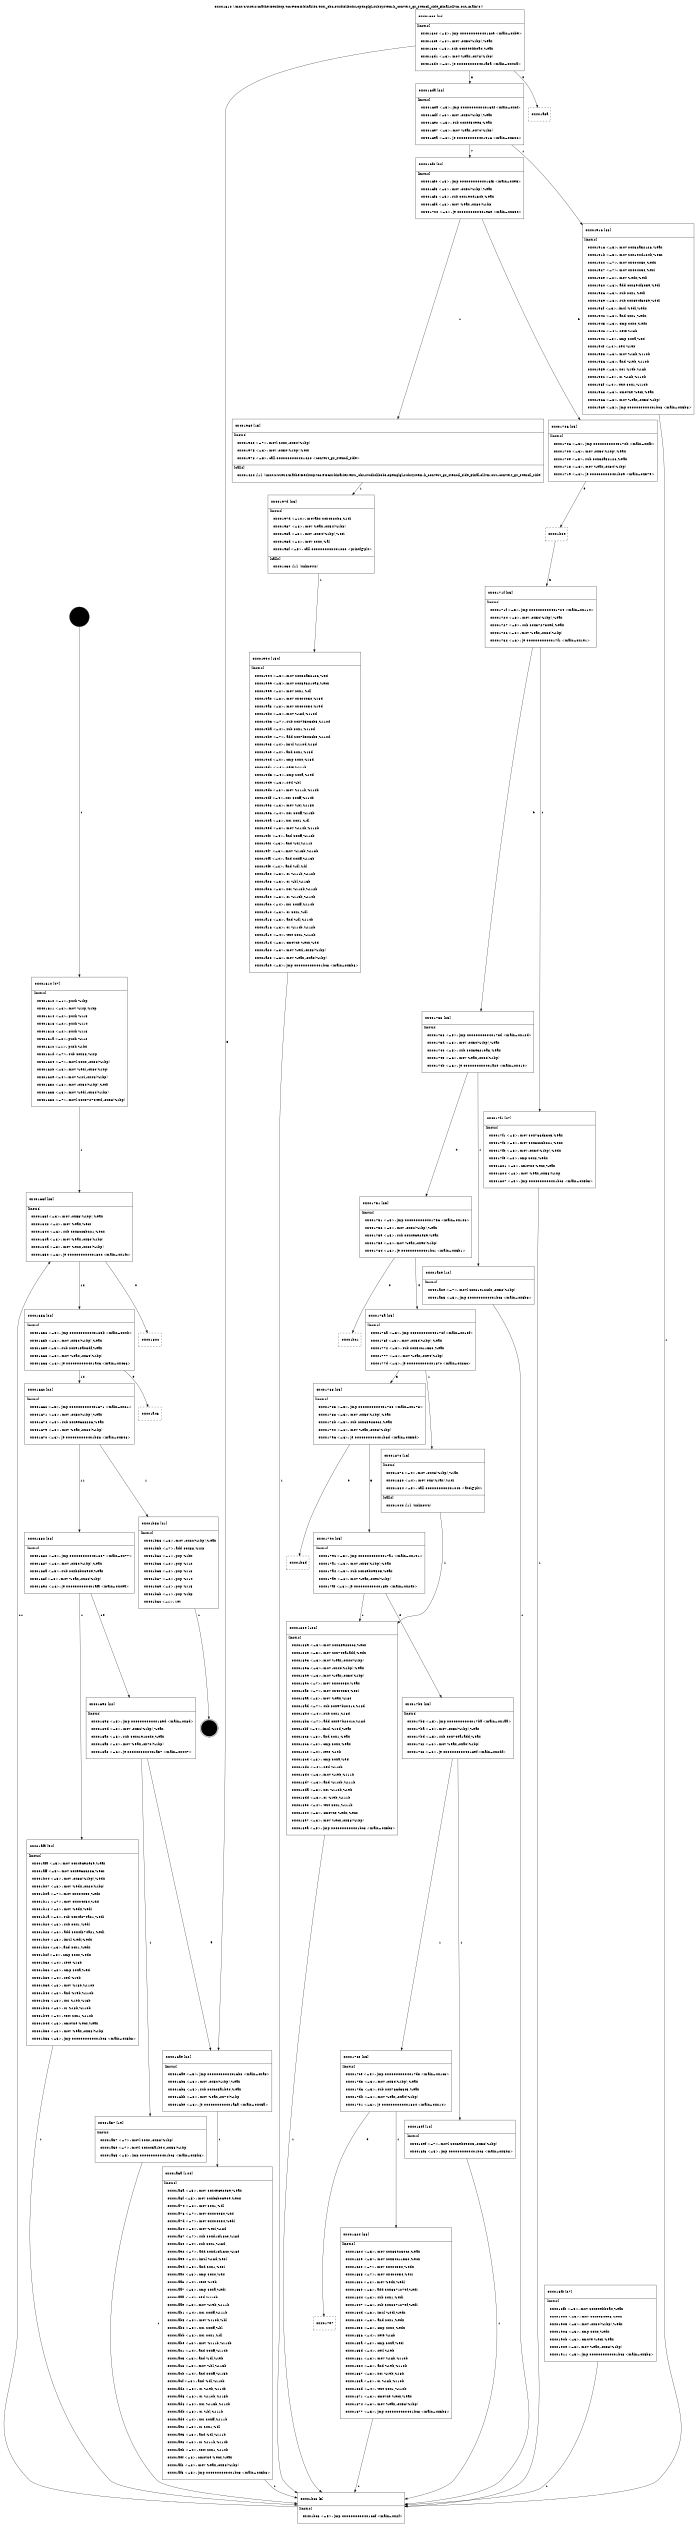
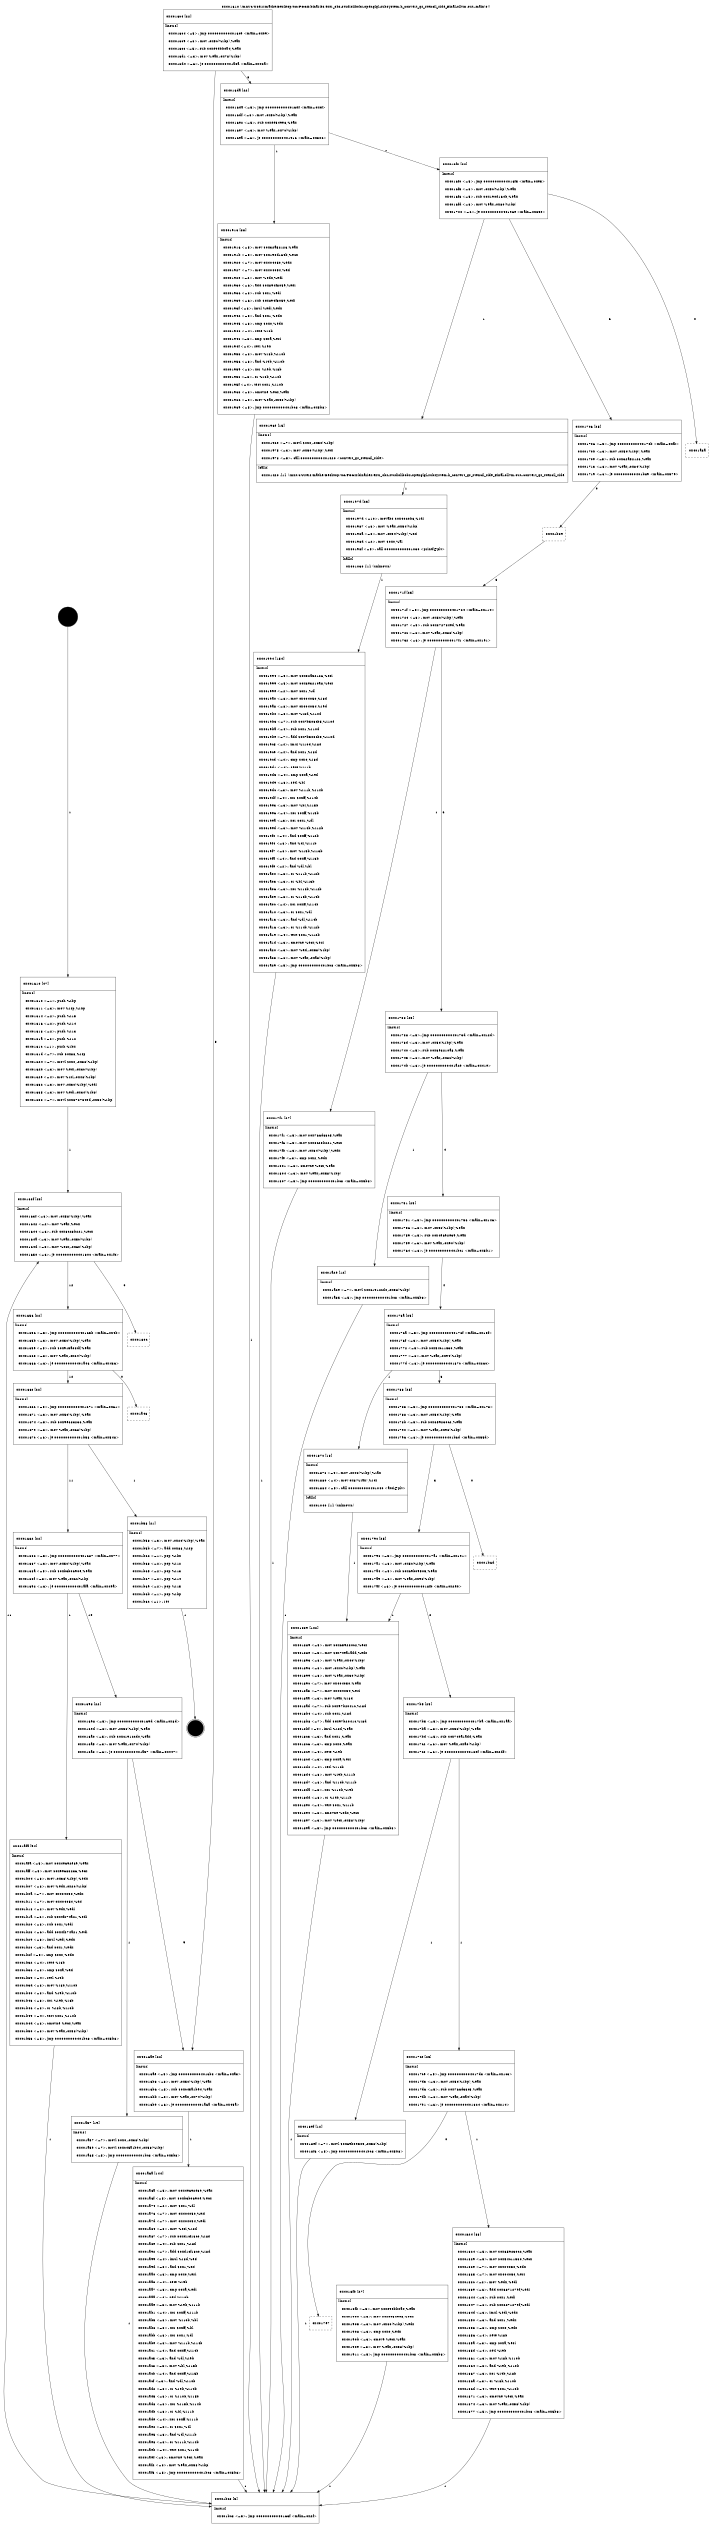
(528, 86) -> (659, 292)
(350, 1340) -> none
